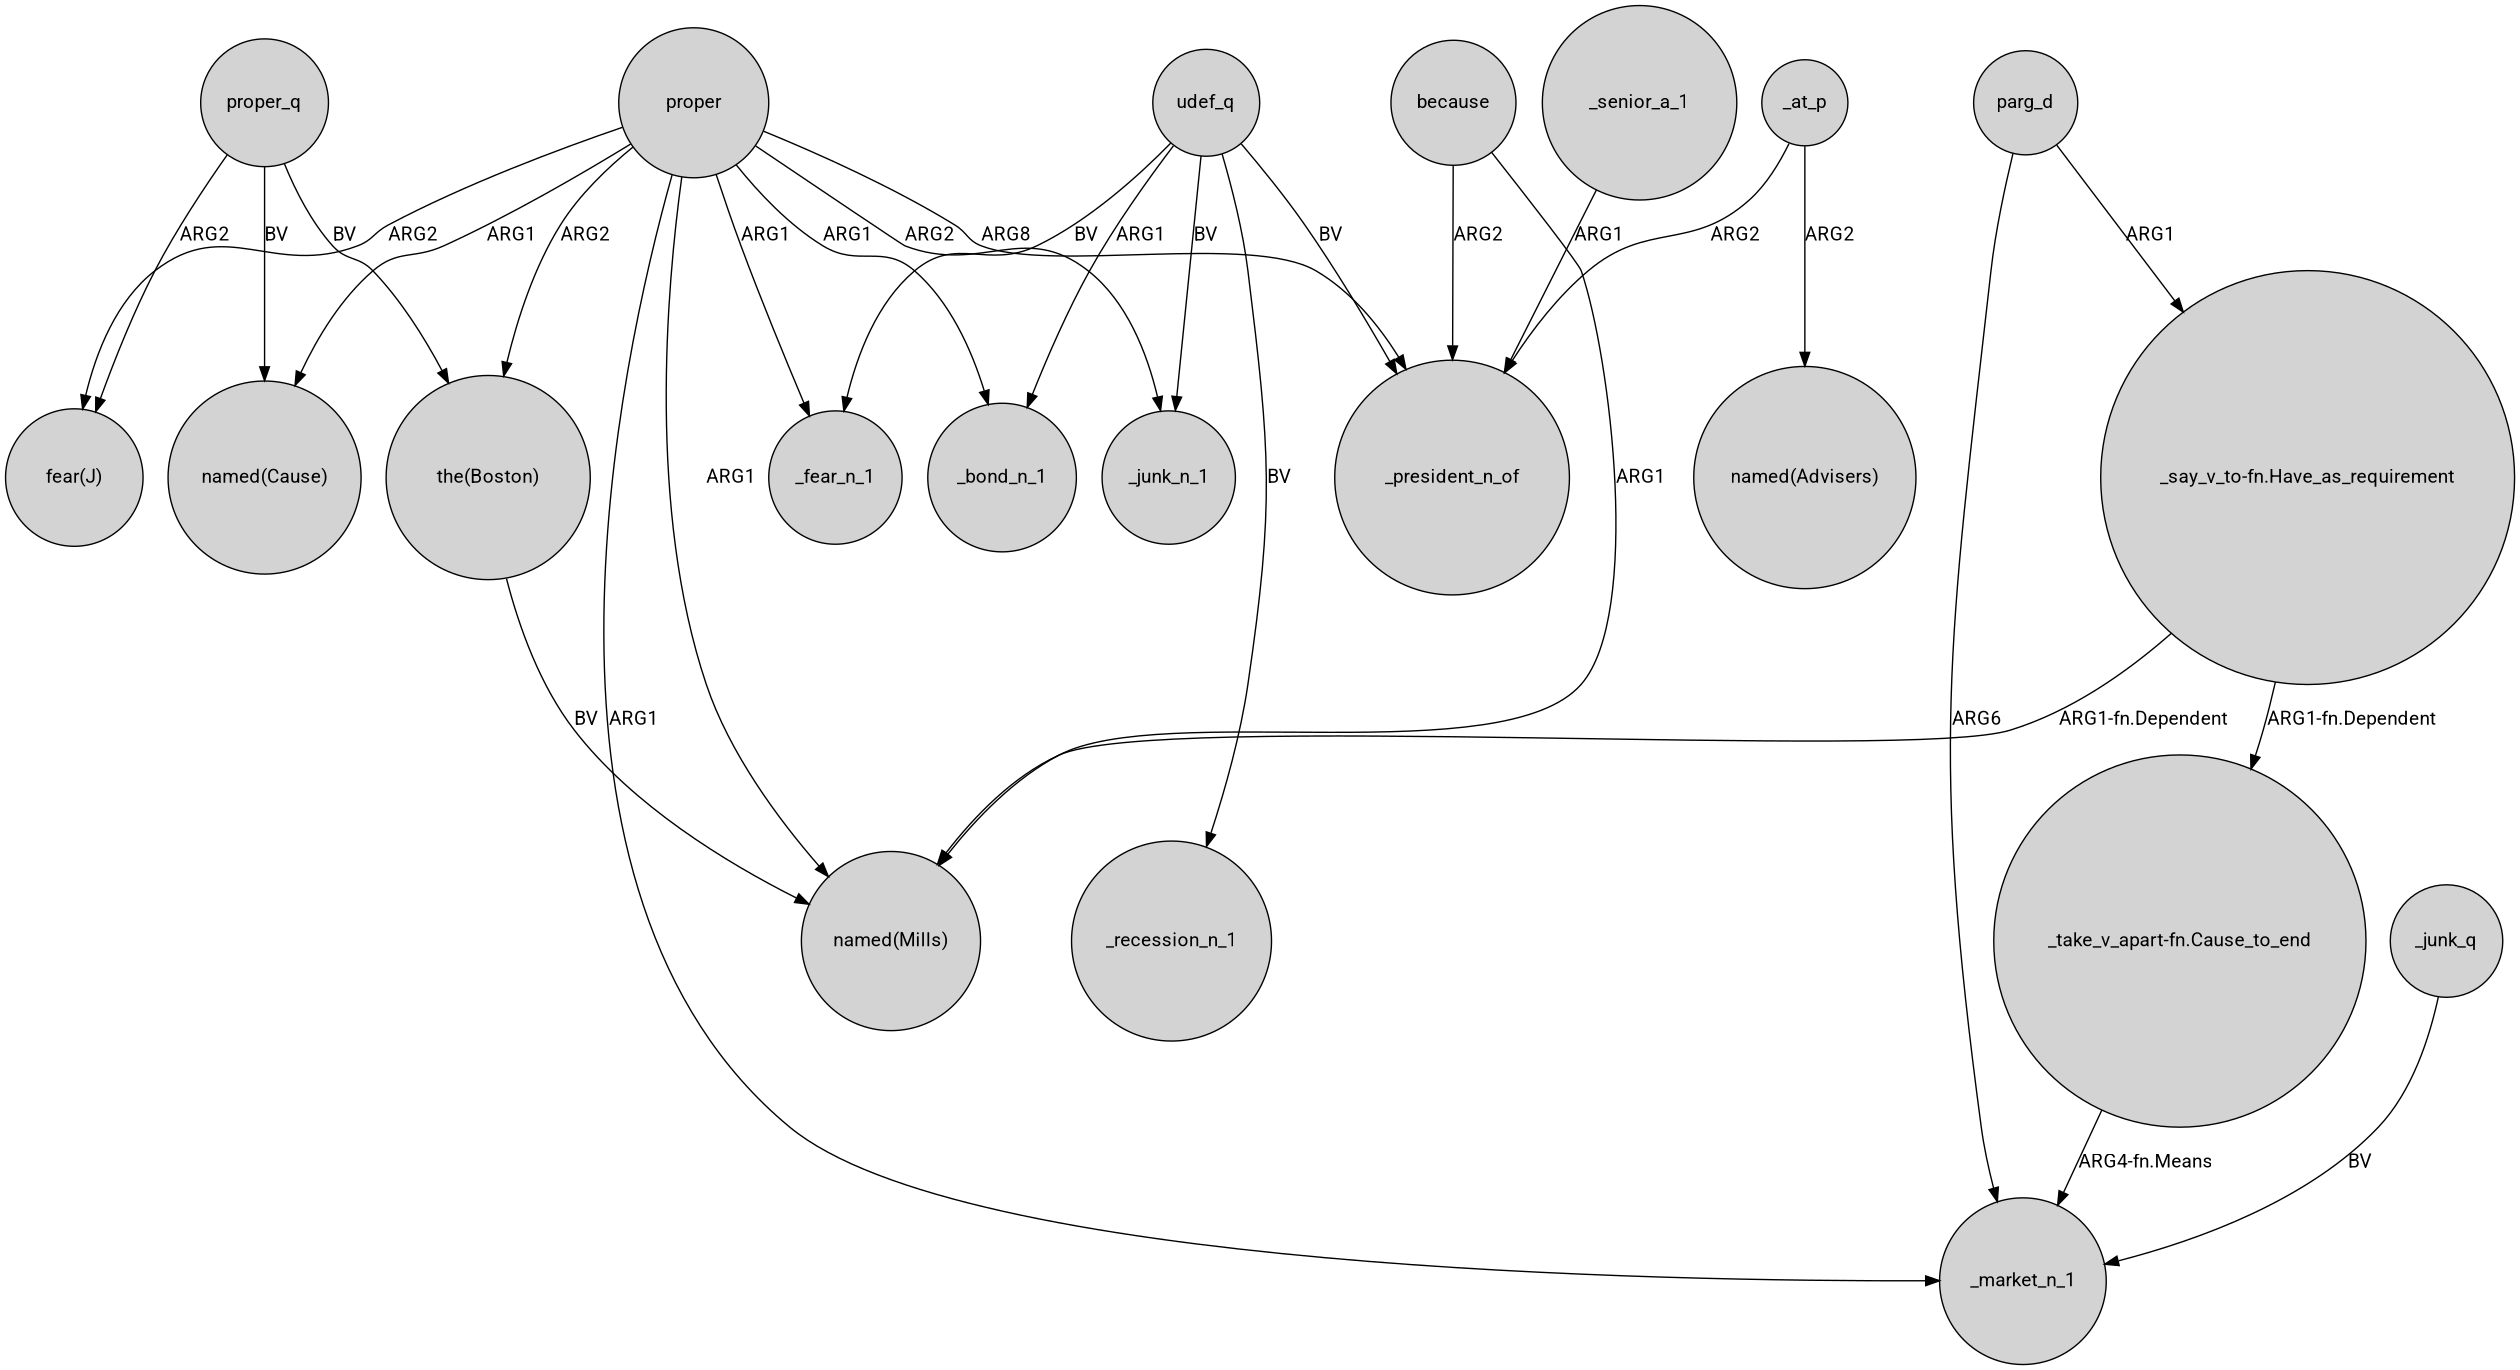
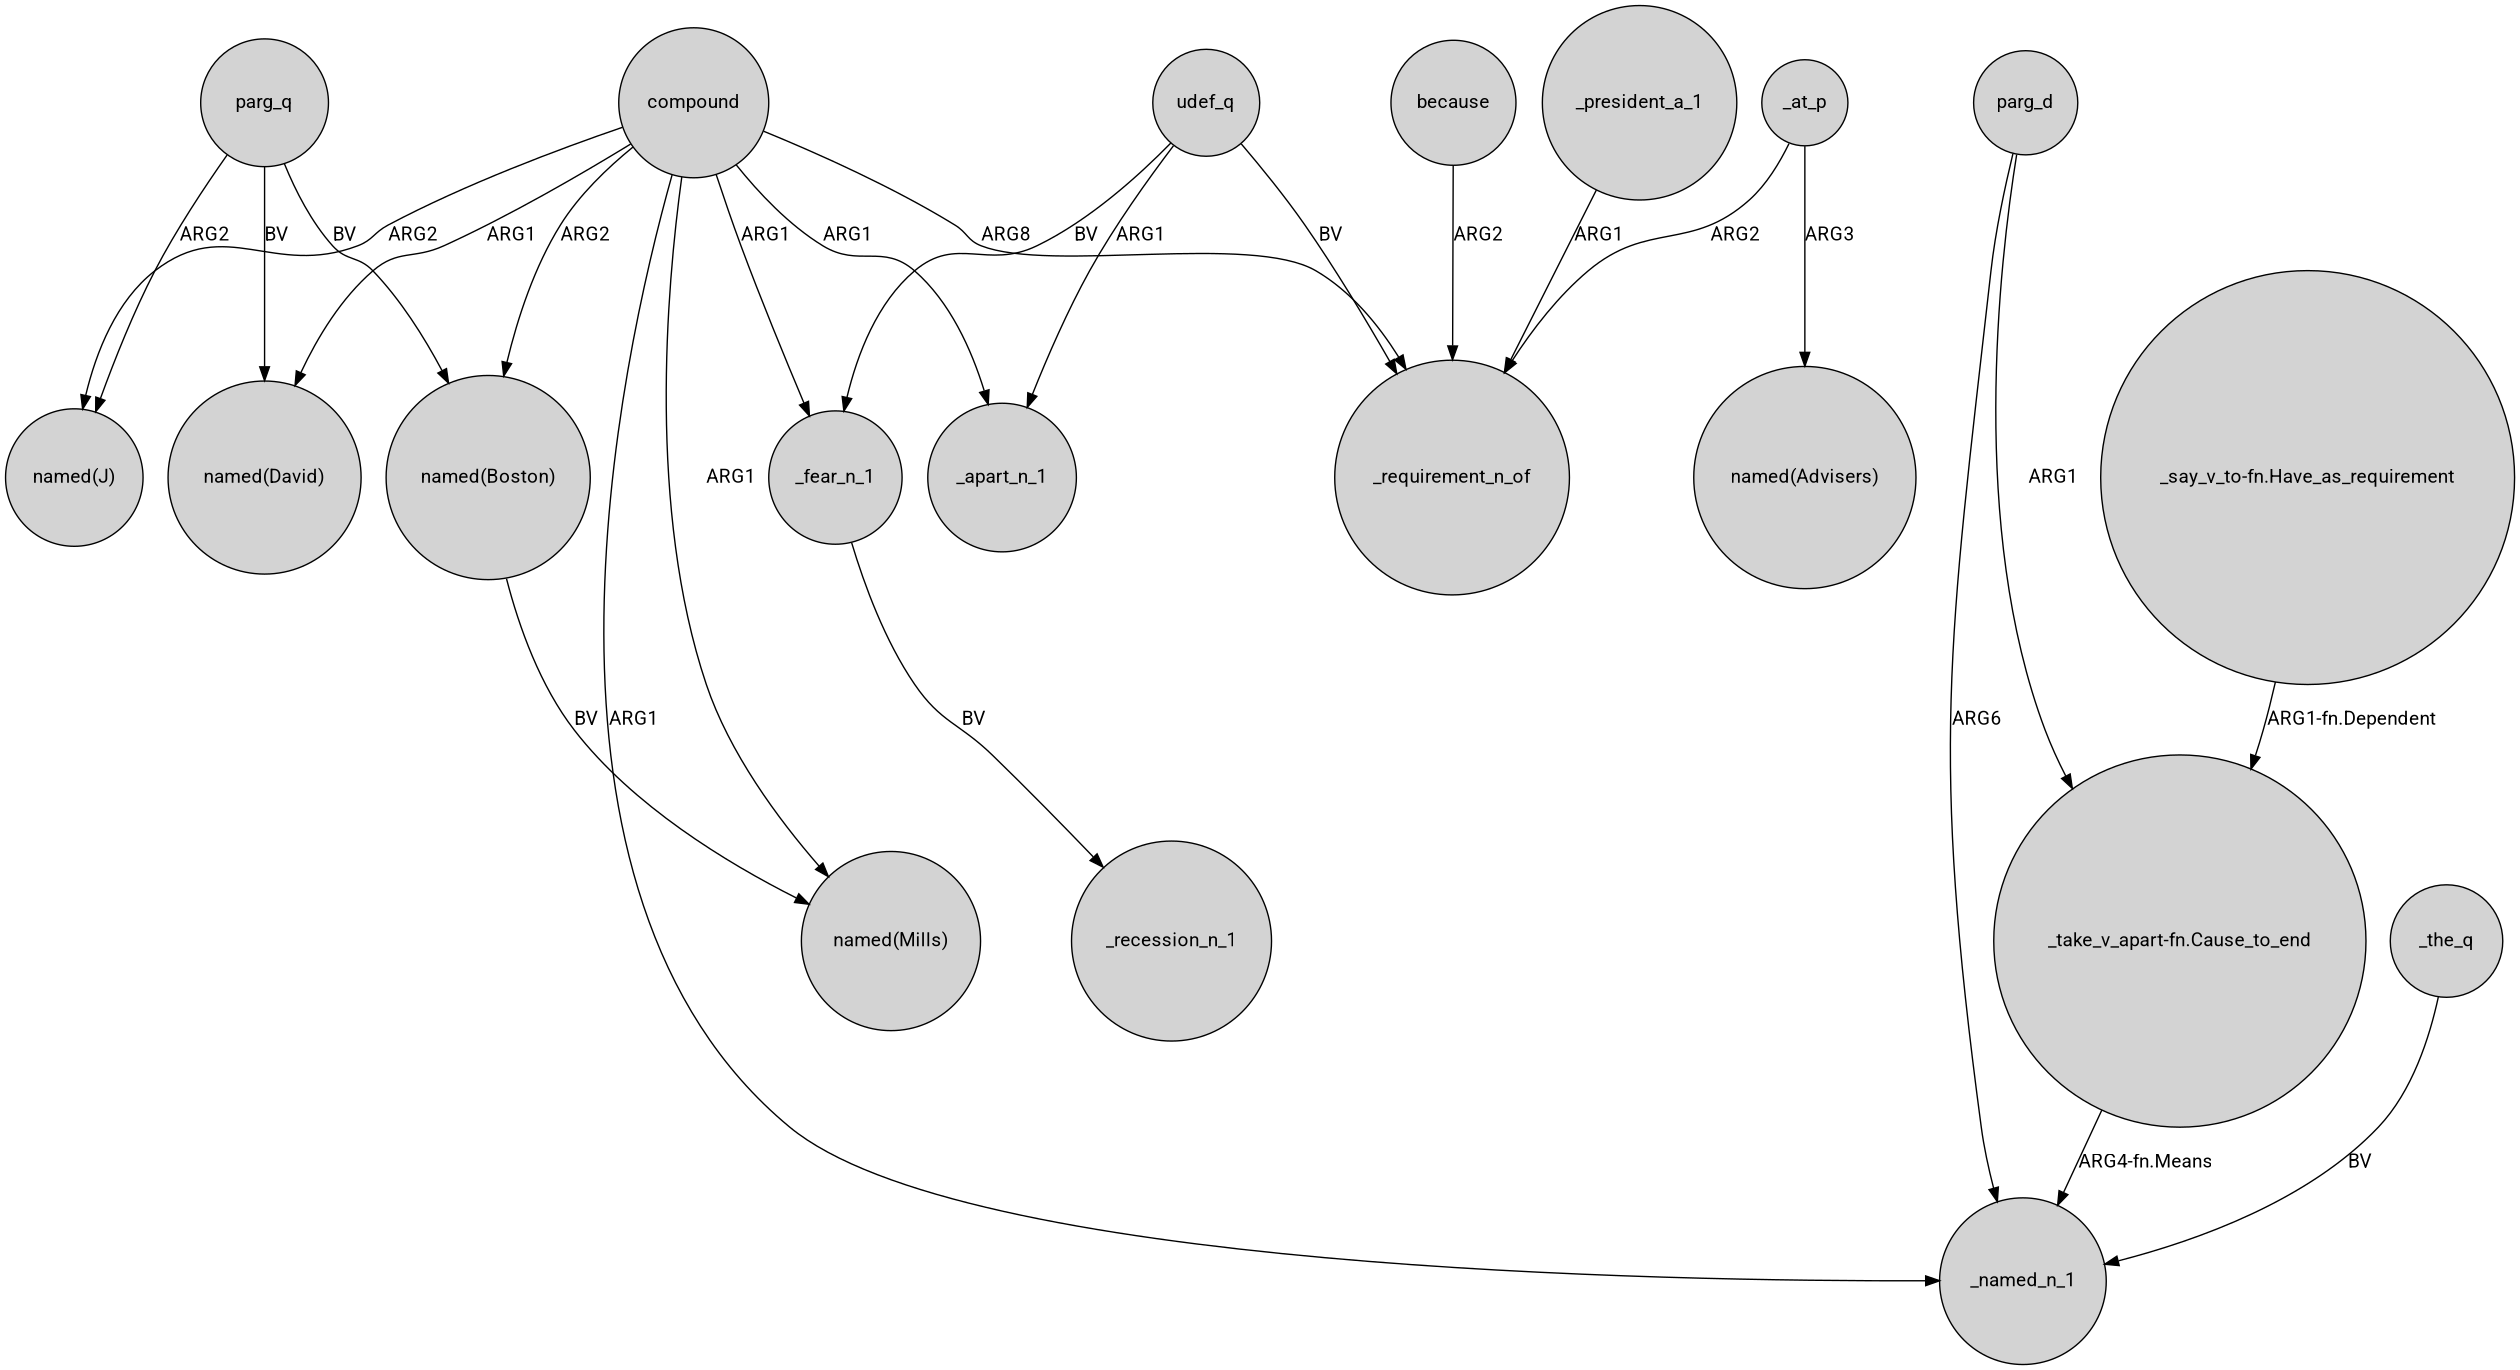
(265, 103) -> (265, 103)
(694, 103) -> (694, 103)
(1640, 103) -> (1640, 103)
(2116, 223) -> (1998, 470)
(1830, 235) -> (1830, 235)
(74, 478) -> (74, 478)
(265, 478) -> (265, 478)
(488, 478) -> (488, 478)
(1002, 478) -> (1002, 478)
(1169, 478) -> none
(1452, 478) -> (1452, 478)
(1266, 494) -> (946, 718)
(1533, 712) -> none
(1554, 738) -> none
(2447, 941) -> (2447, 941)
(2023, 1281) -> (2023, 1281)
